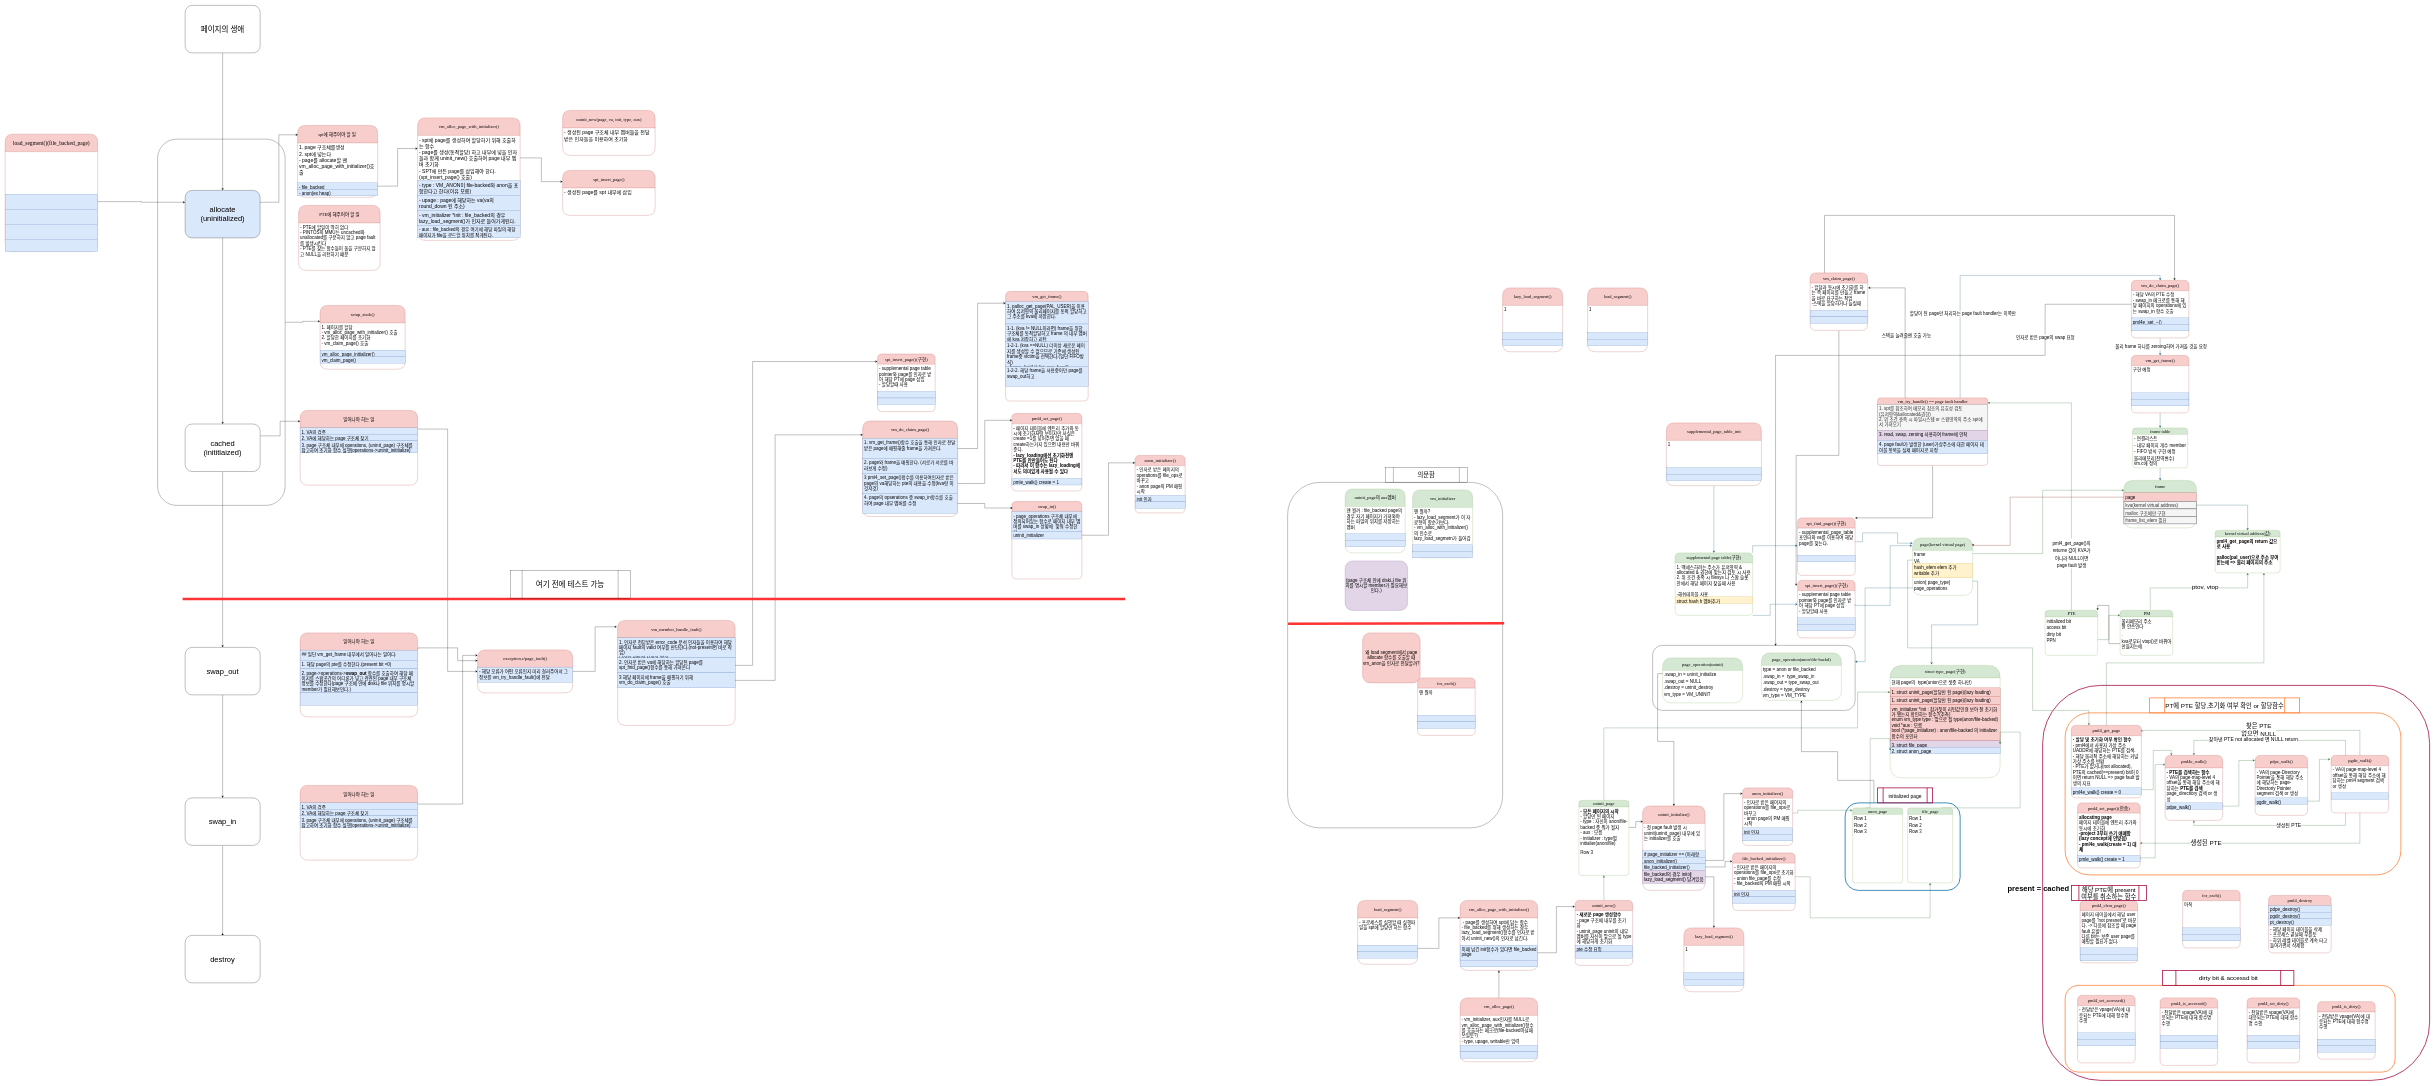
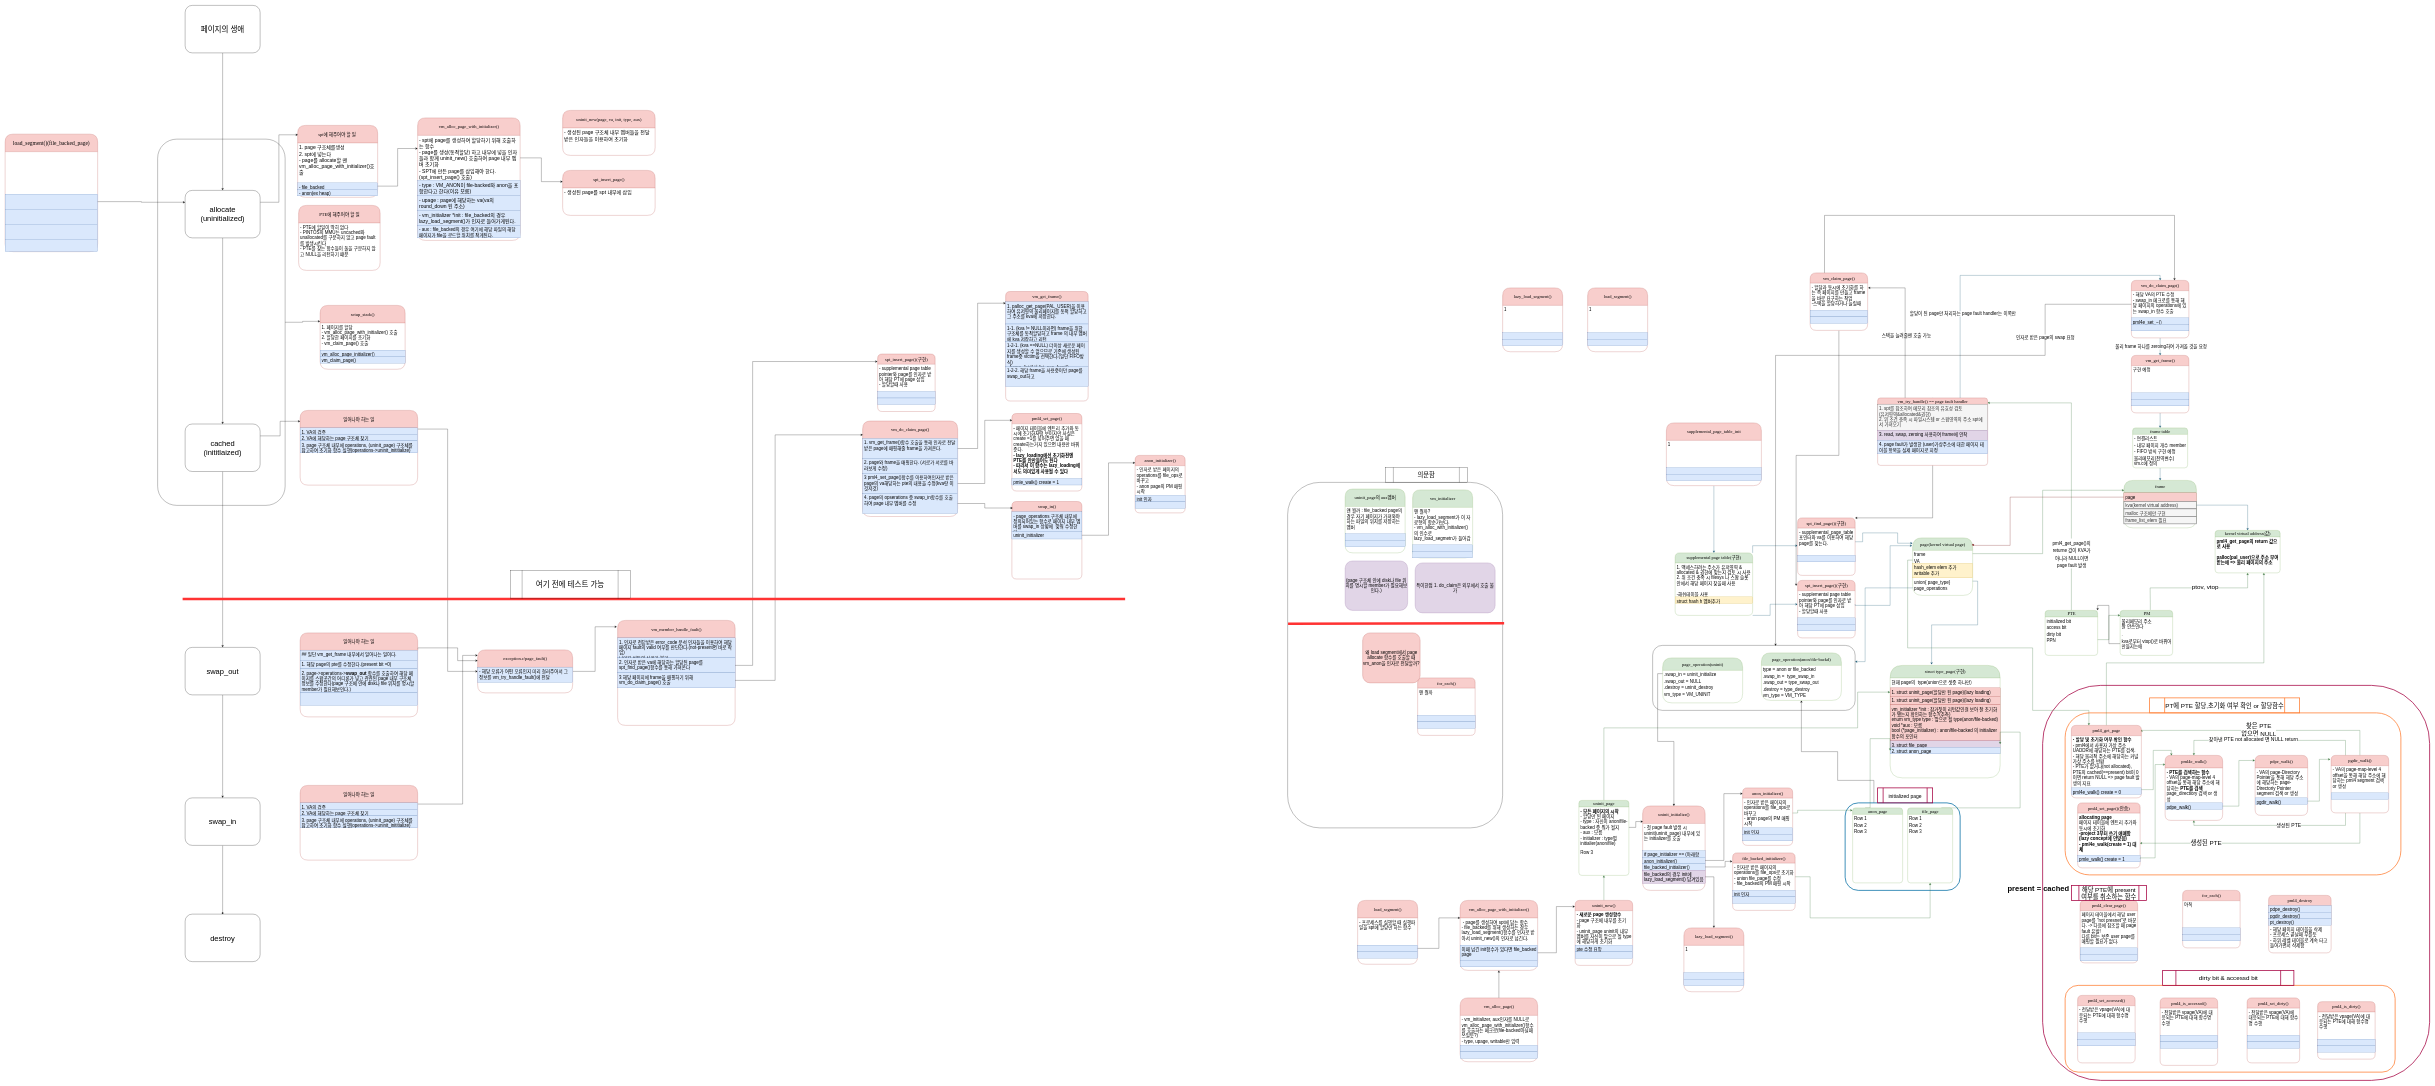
(223, 214) -> (223, 214)
none -> (1455, 588)
(223, 959) -> (223, 938)
